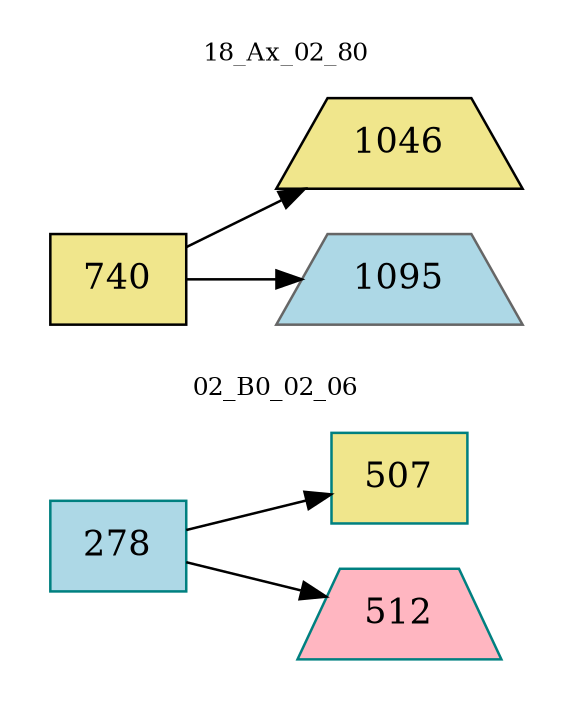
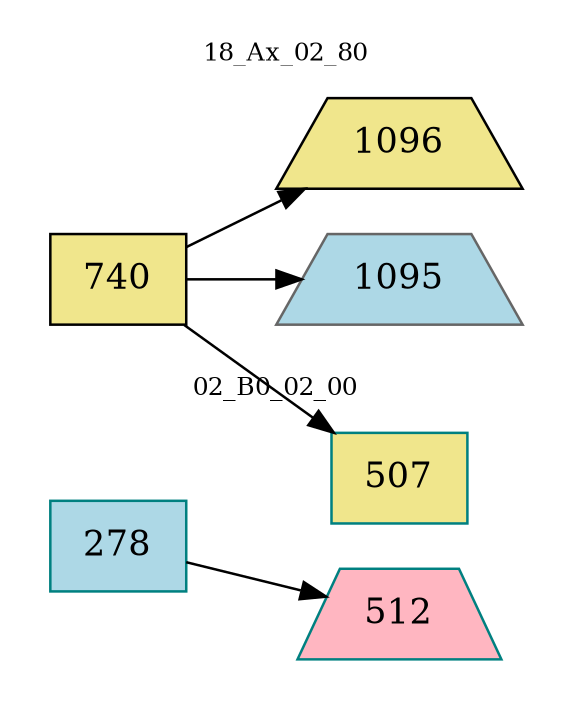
(399, 143) -> (399, 143)
(276, 389) -> (276, 389)
(246, 515) -> (261, 381)
